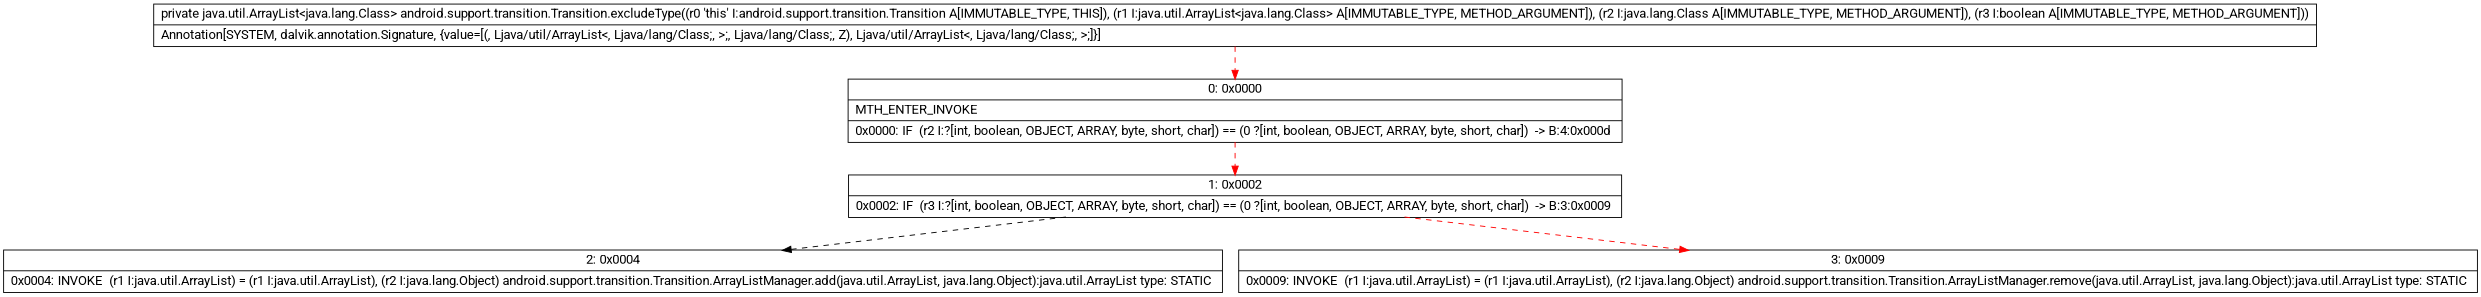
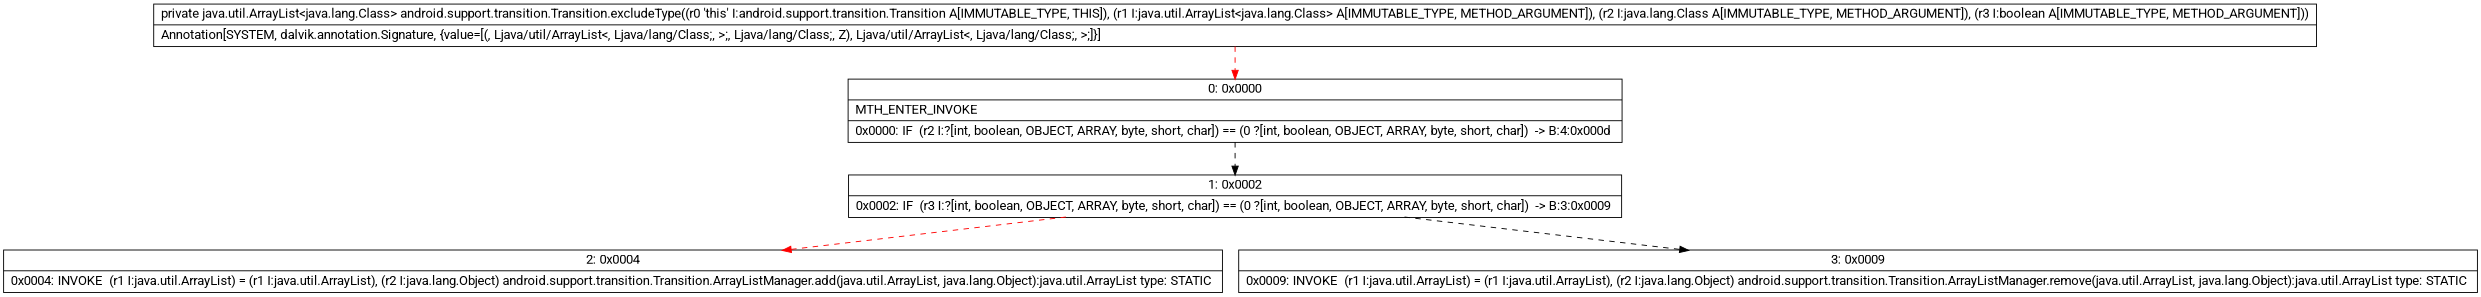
(1235, 154) -> (1235, 154)
(929, 233) -> (929, 233)
(1542, 233) -> (1542, 233)
